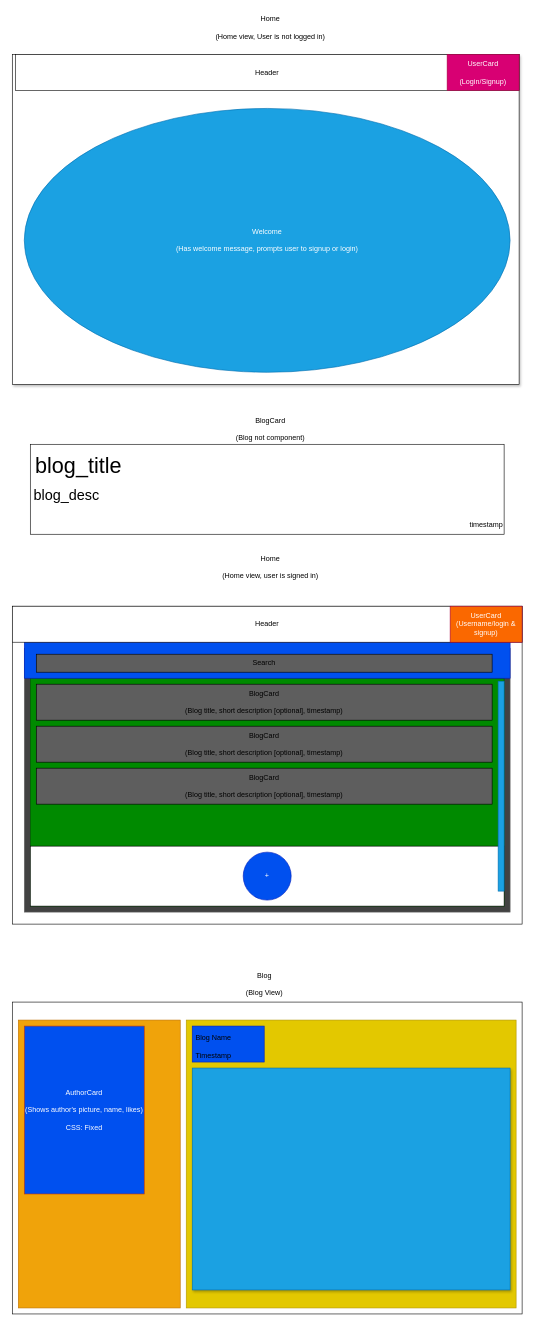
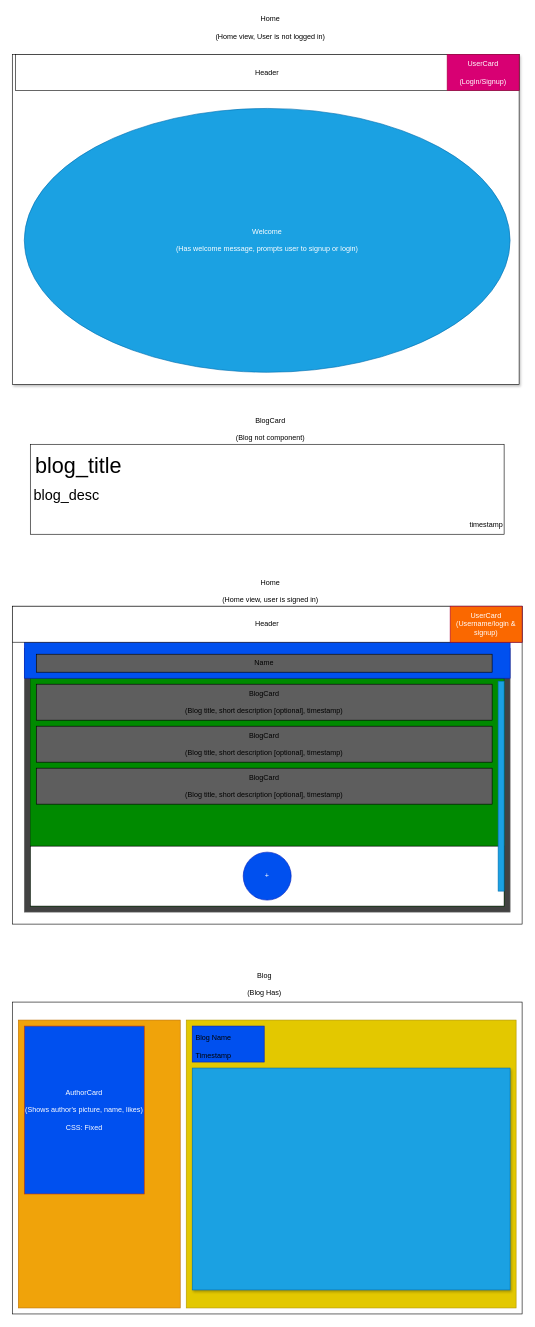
(270, 567) -> (270, 591)
(264, 663) -> (264, 663)
(265, 984) -> (265, 984)
